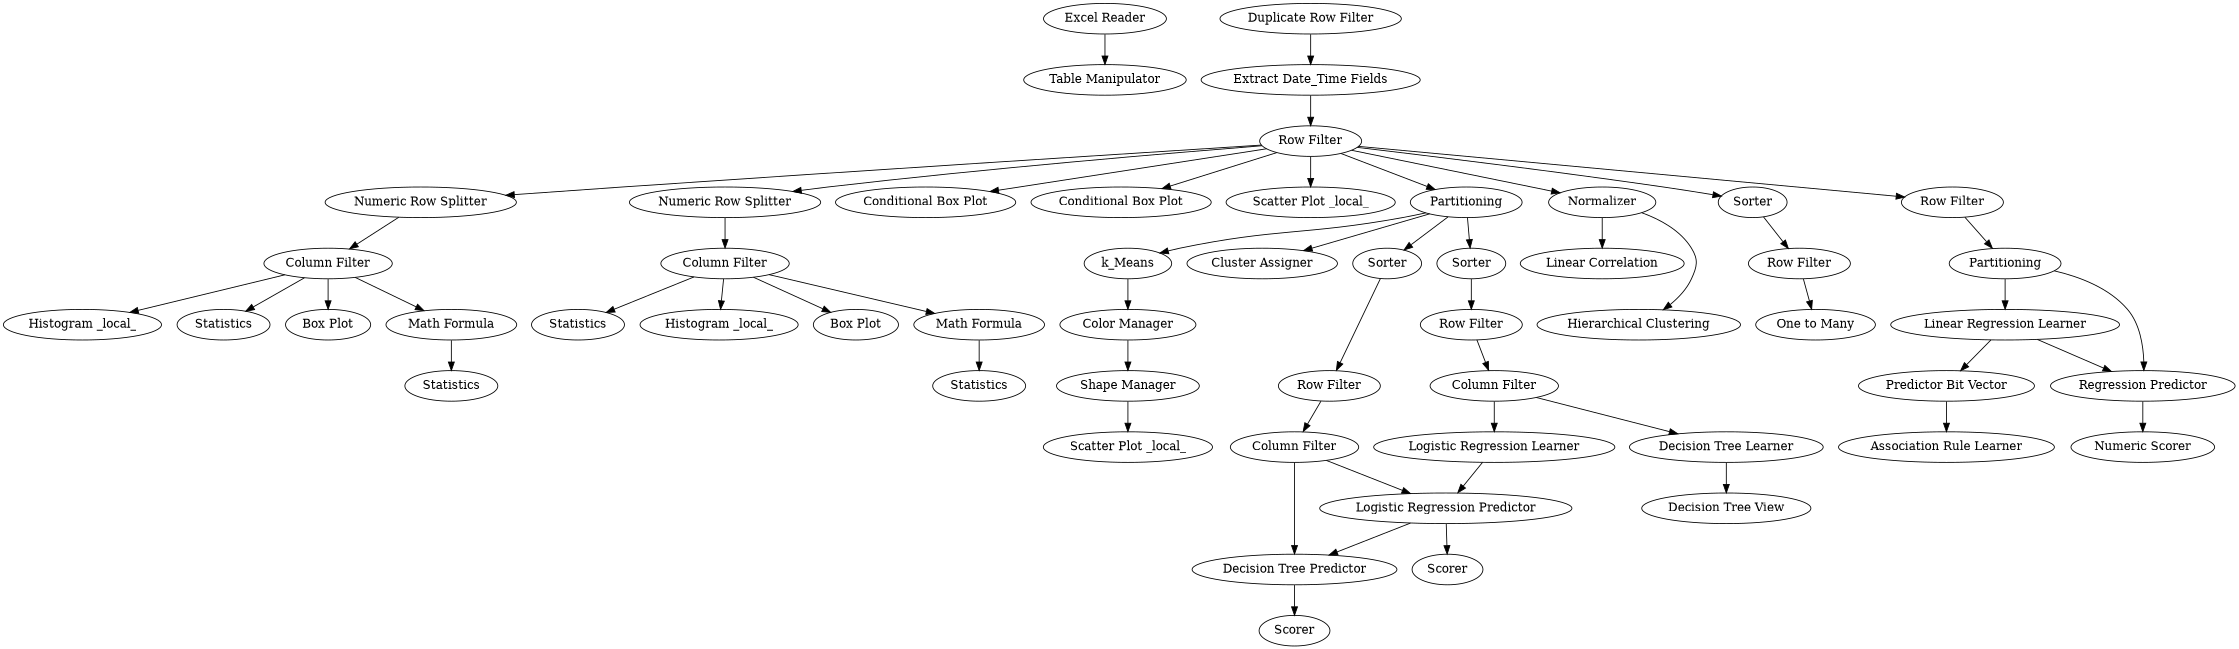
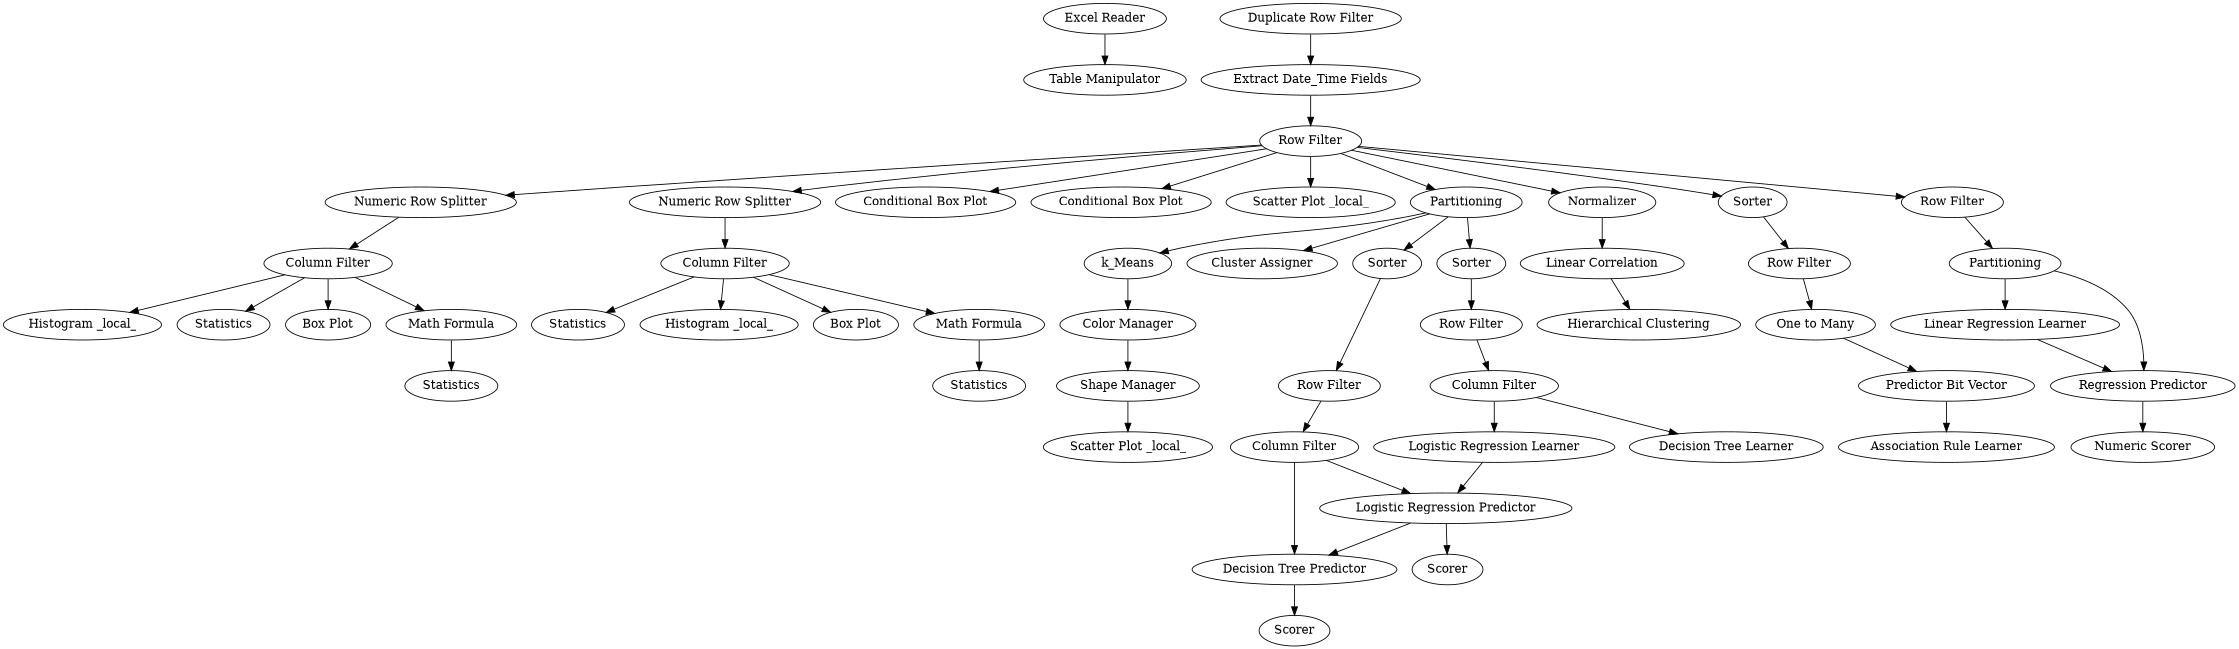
(1692, 250) -> (1618, 290)
(1979, 352) -> (1876, 353)
(1726, 508) -> none
